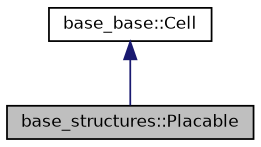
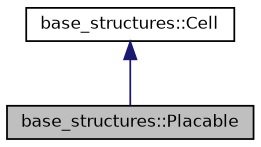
(130, 24) -> (130, 24)
